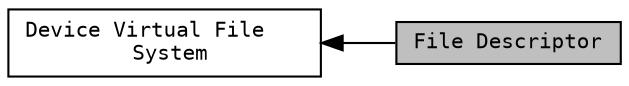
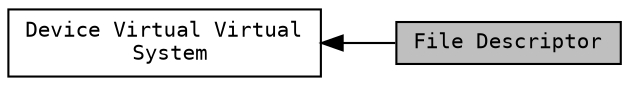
(165, 43) -> (165, 43)
